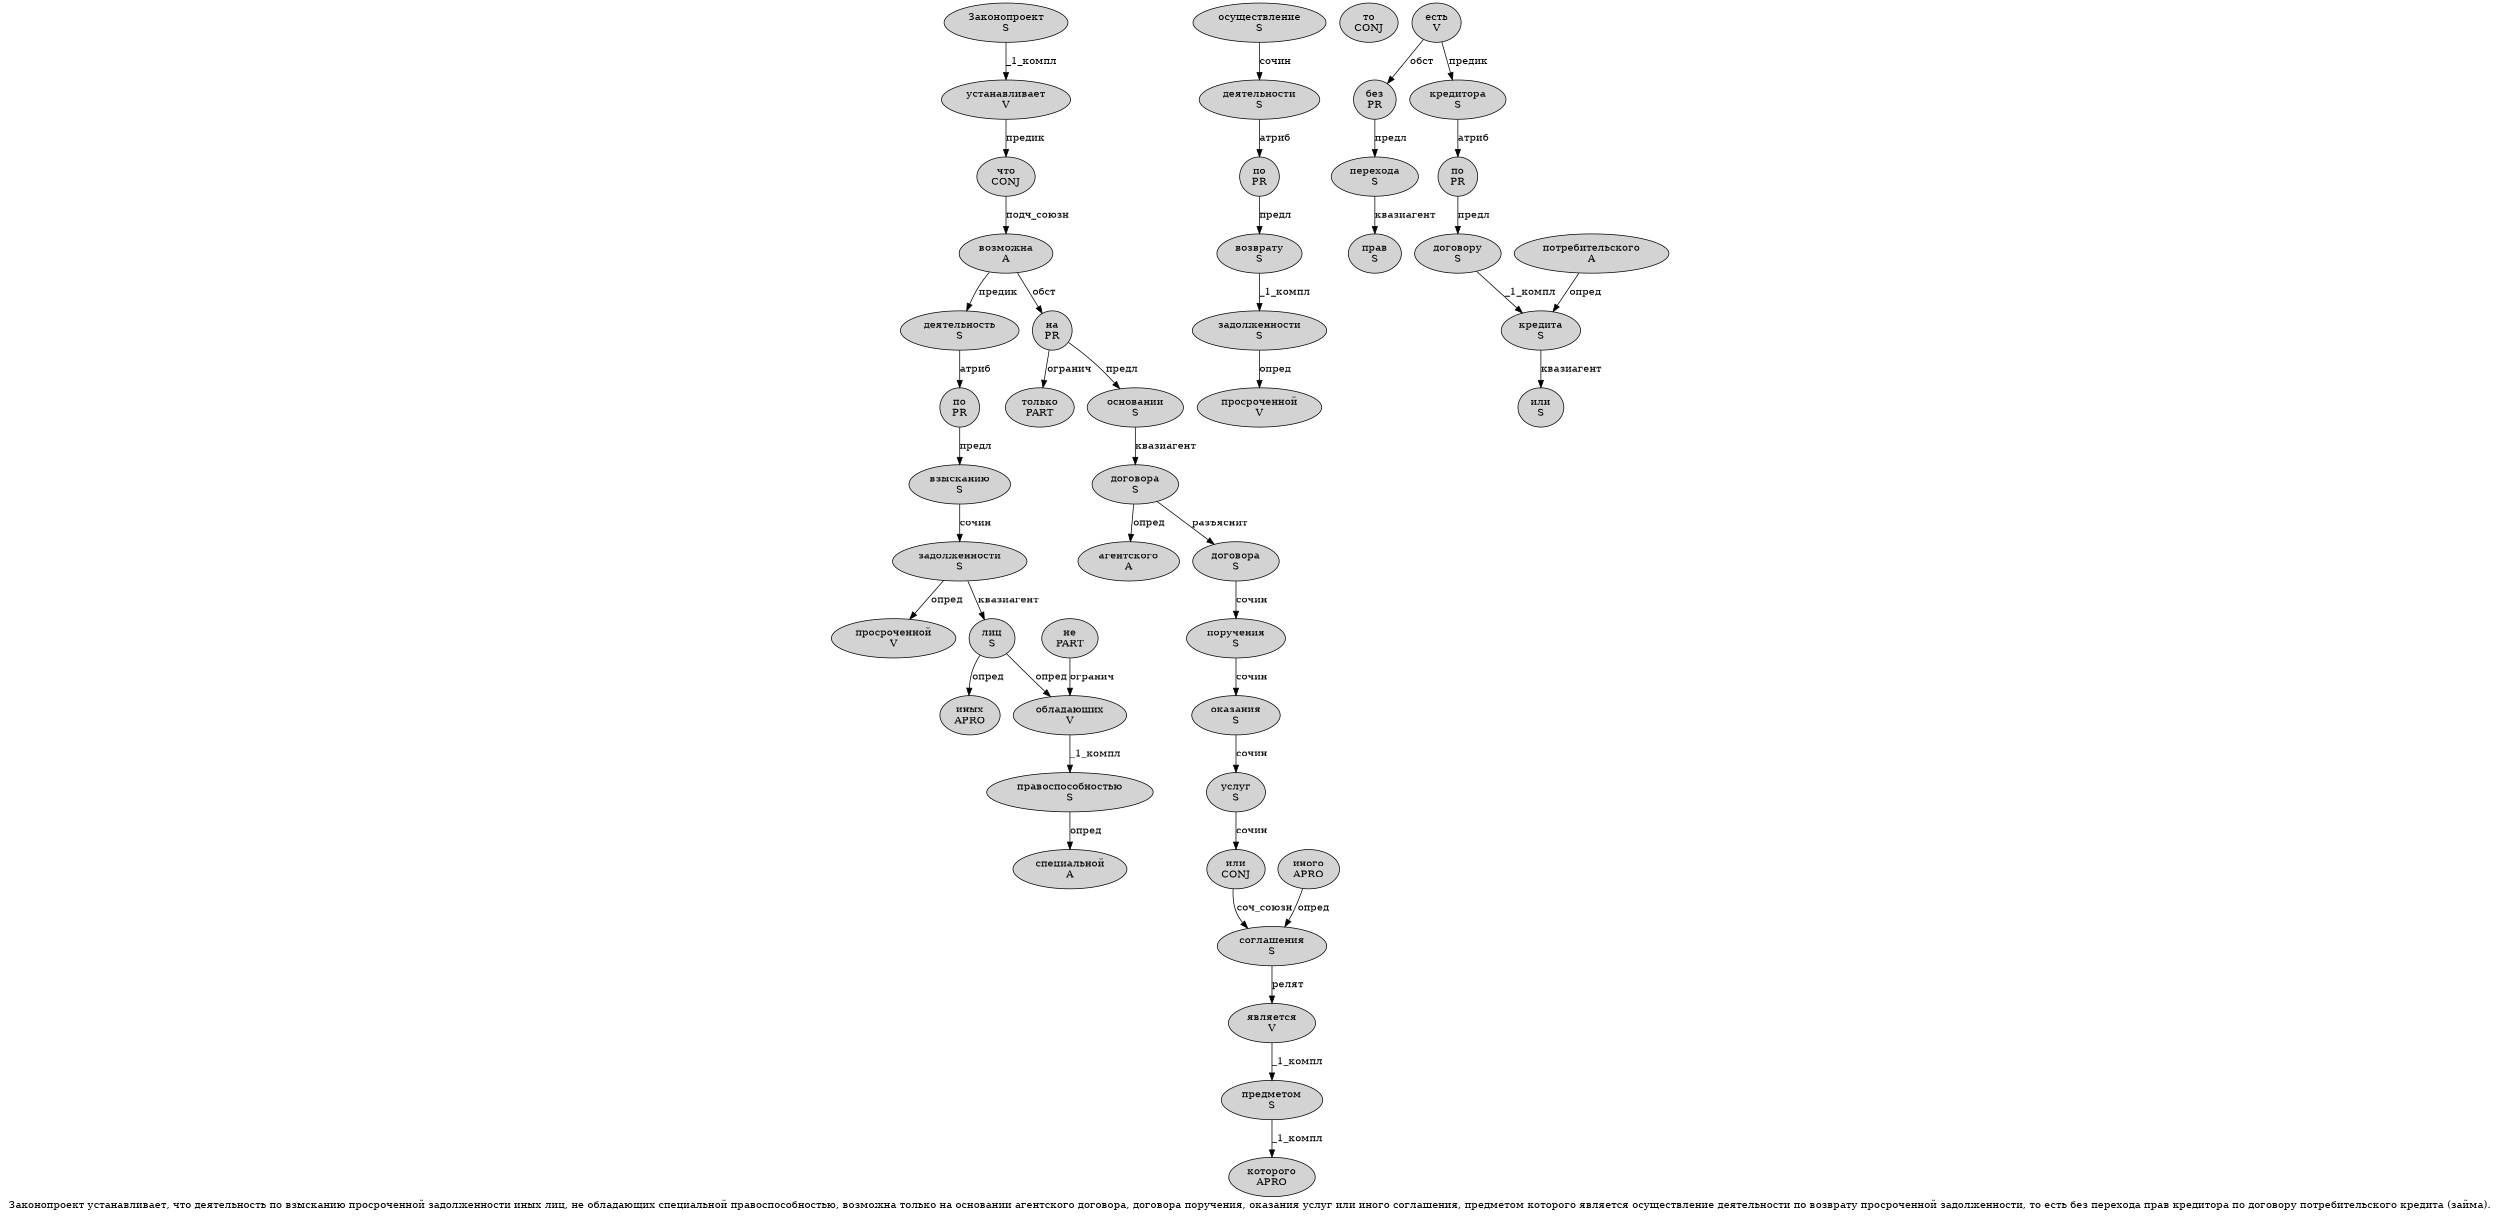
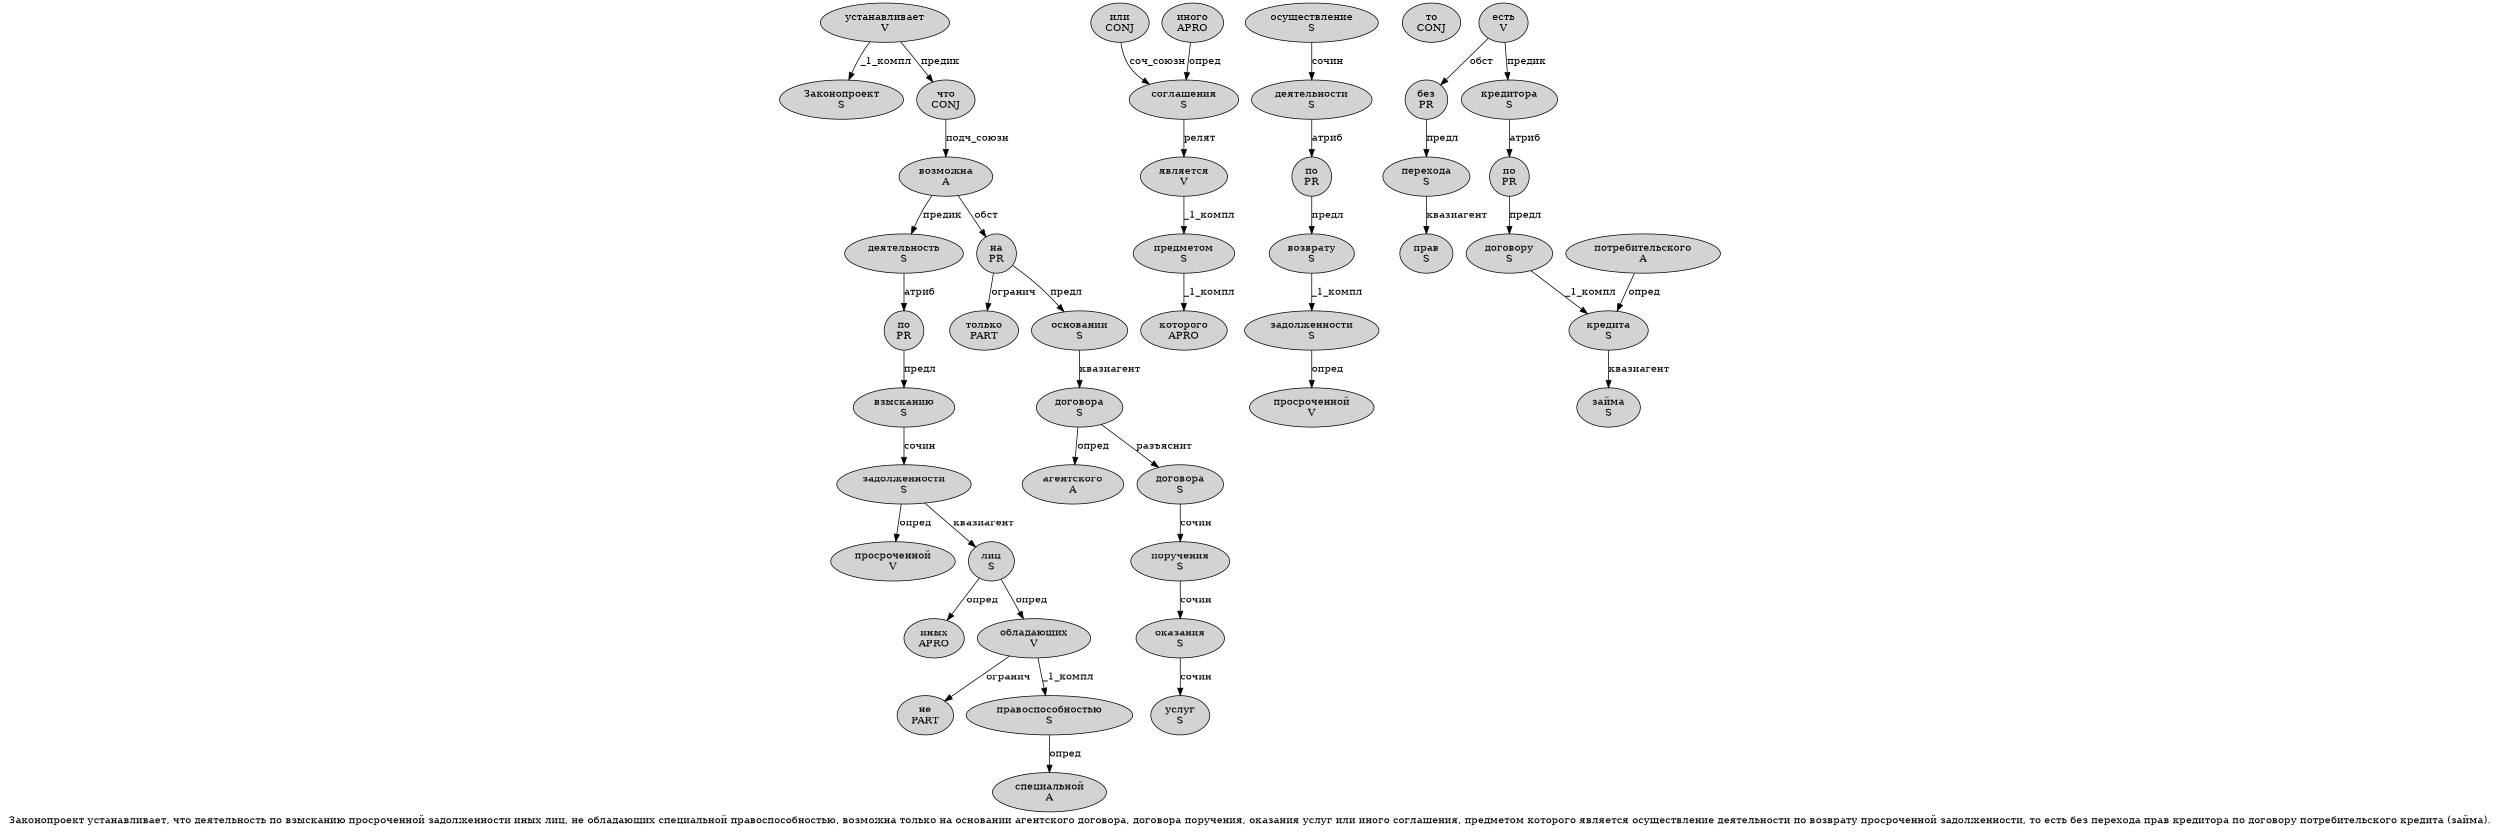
(1006, 57) -> (860, 57)
(1541, 407) -> (1609, 407)
(1070, 673) -> (980, 676)
(1236, 827) -> none
